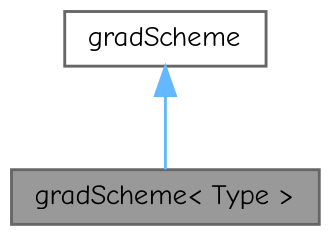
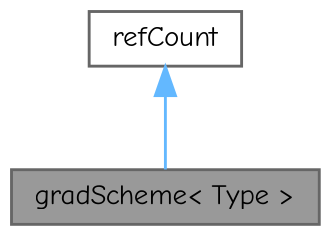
(165, 39) -> (165, 39)
